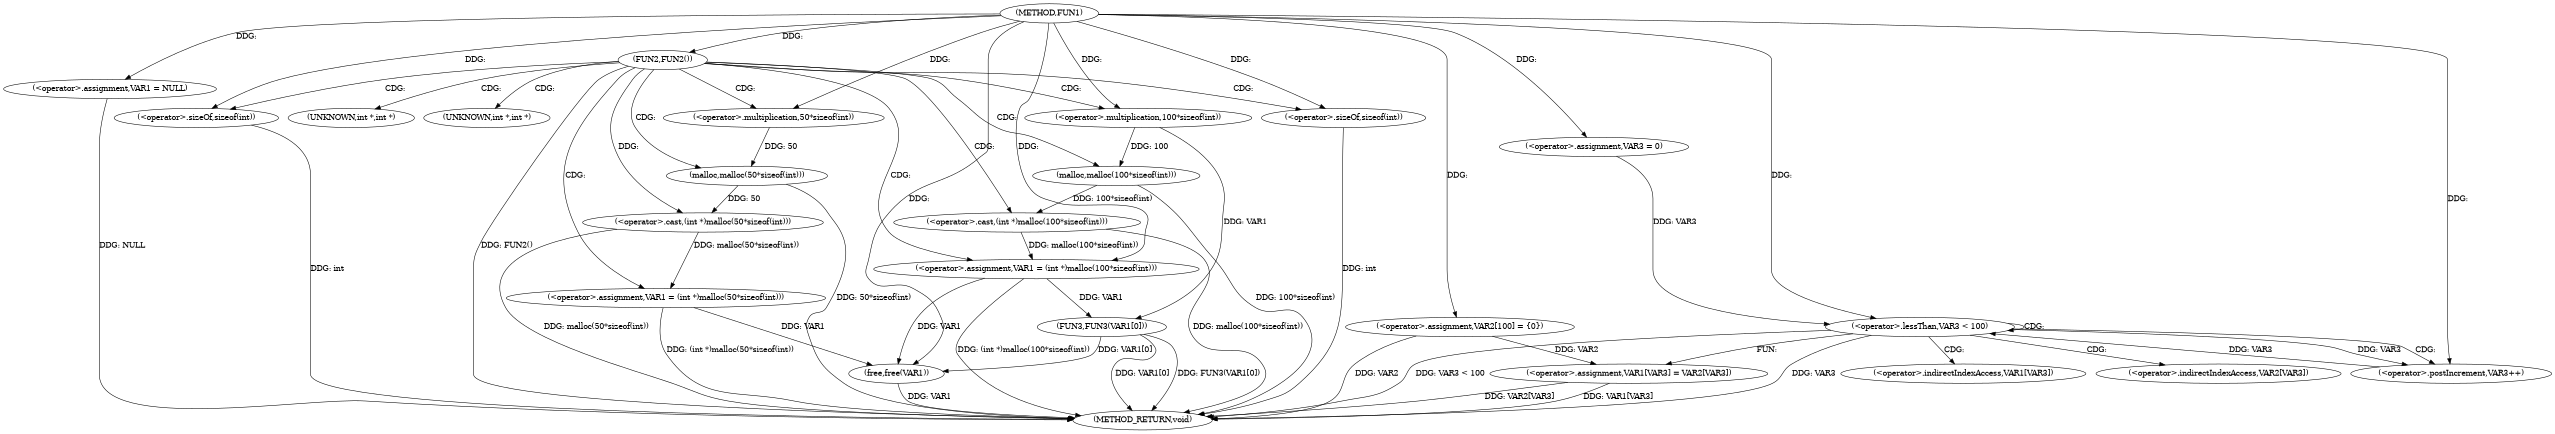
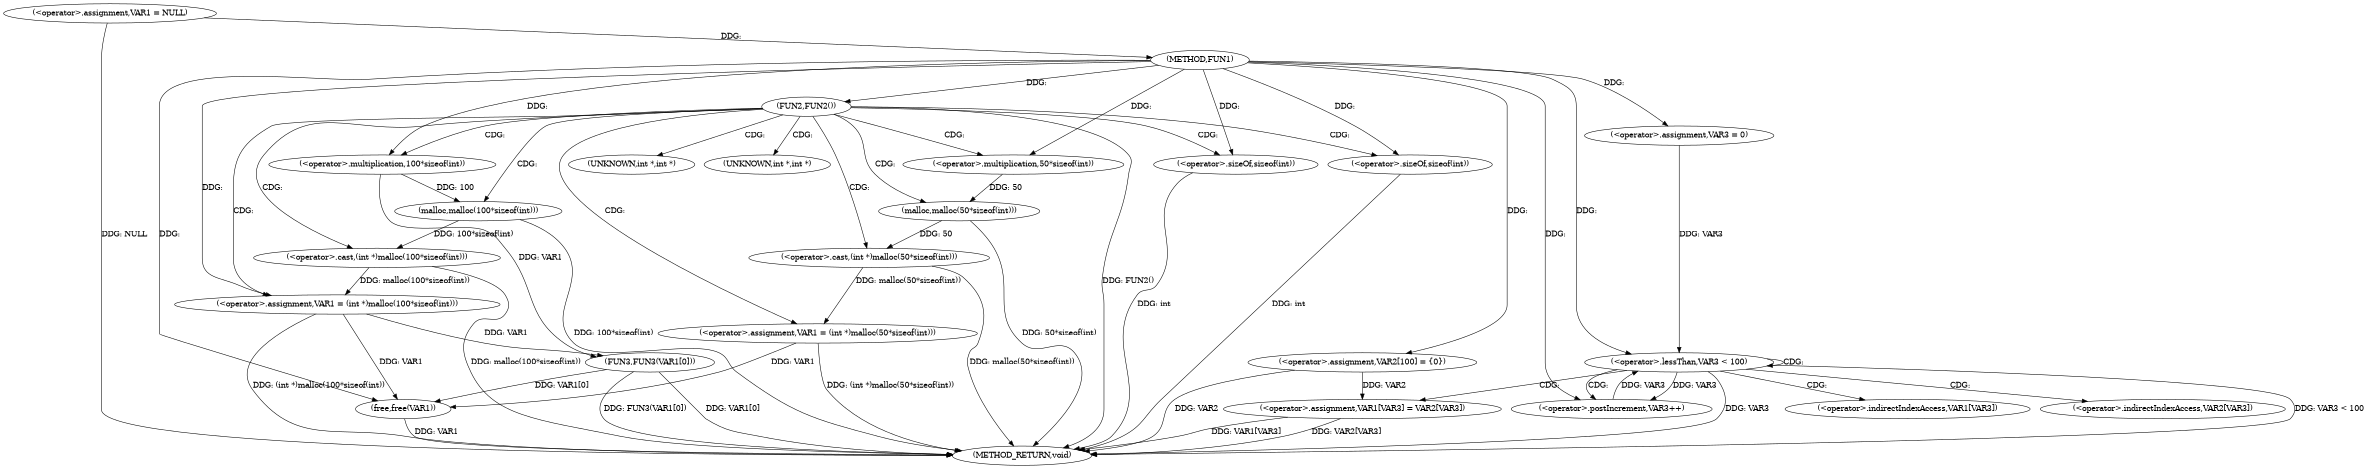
(560, 18) -> (676, 38)
(630, 147) -> (861, 188)
(1768, 350) -> (1551, 386)
